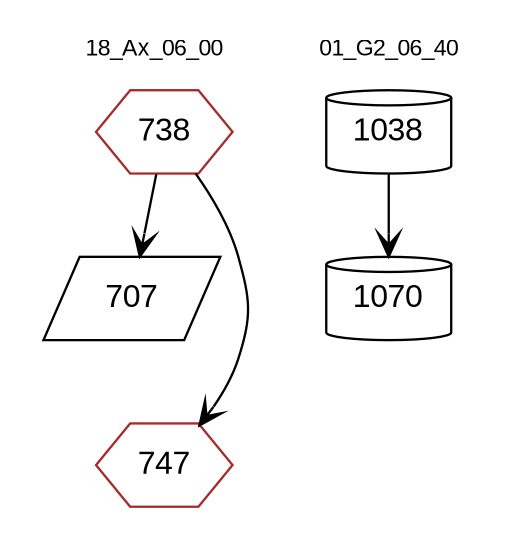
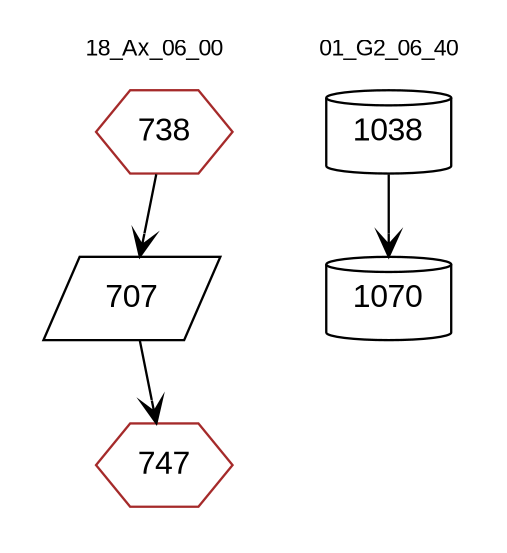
(246, 288) -> (146, 370)
